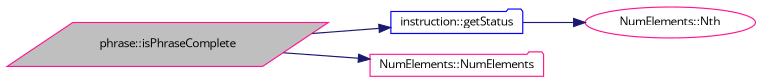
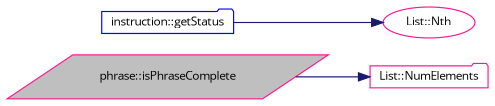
(670, 22) -> (429, 22)
(345, 31) -> none
(457, 65) -> (429, 77)
